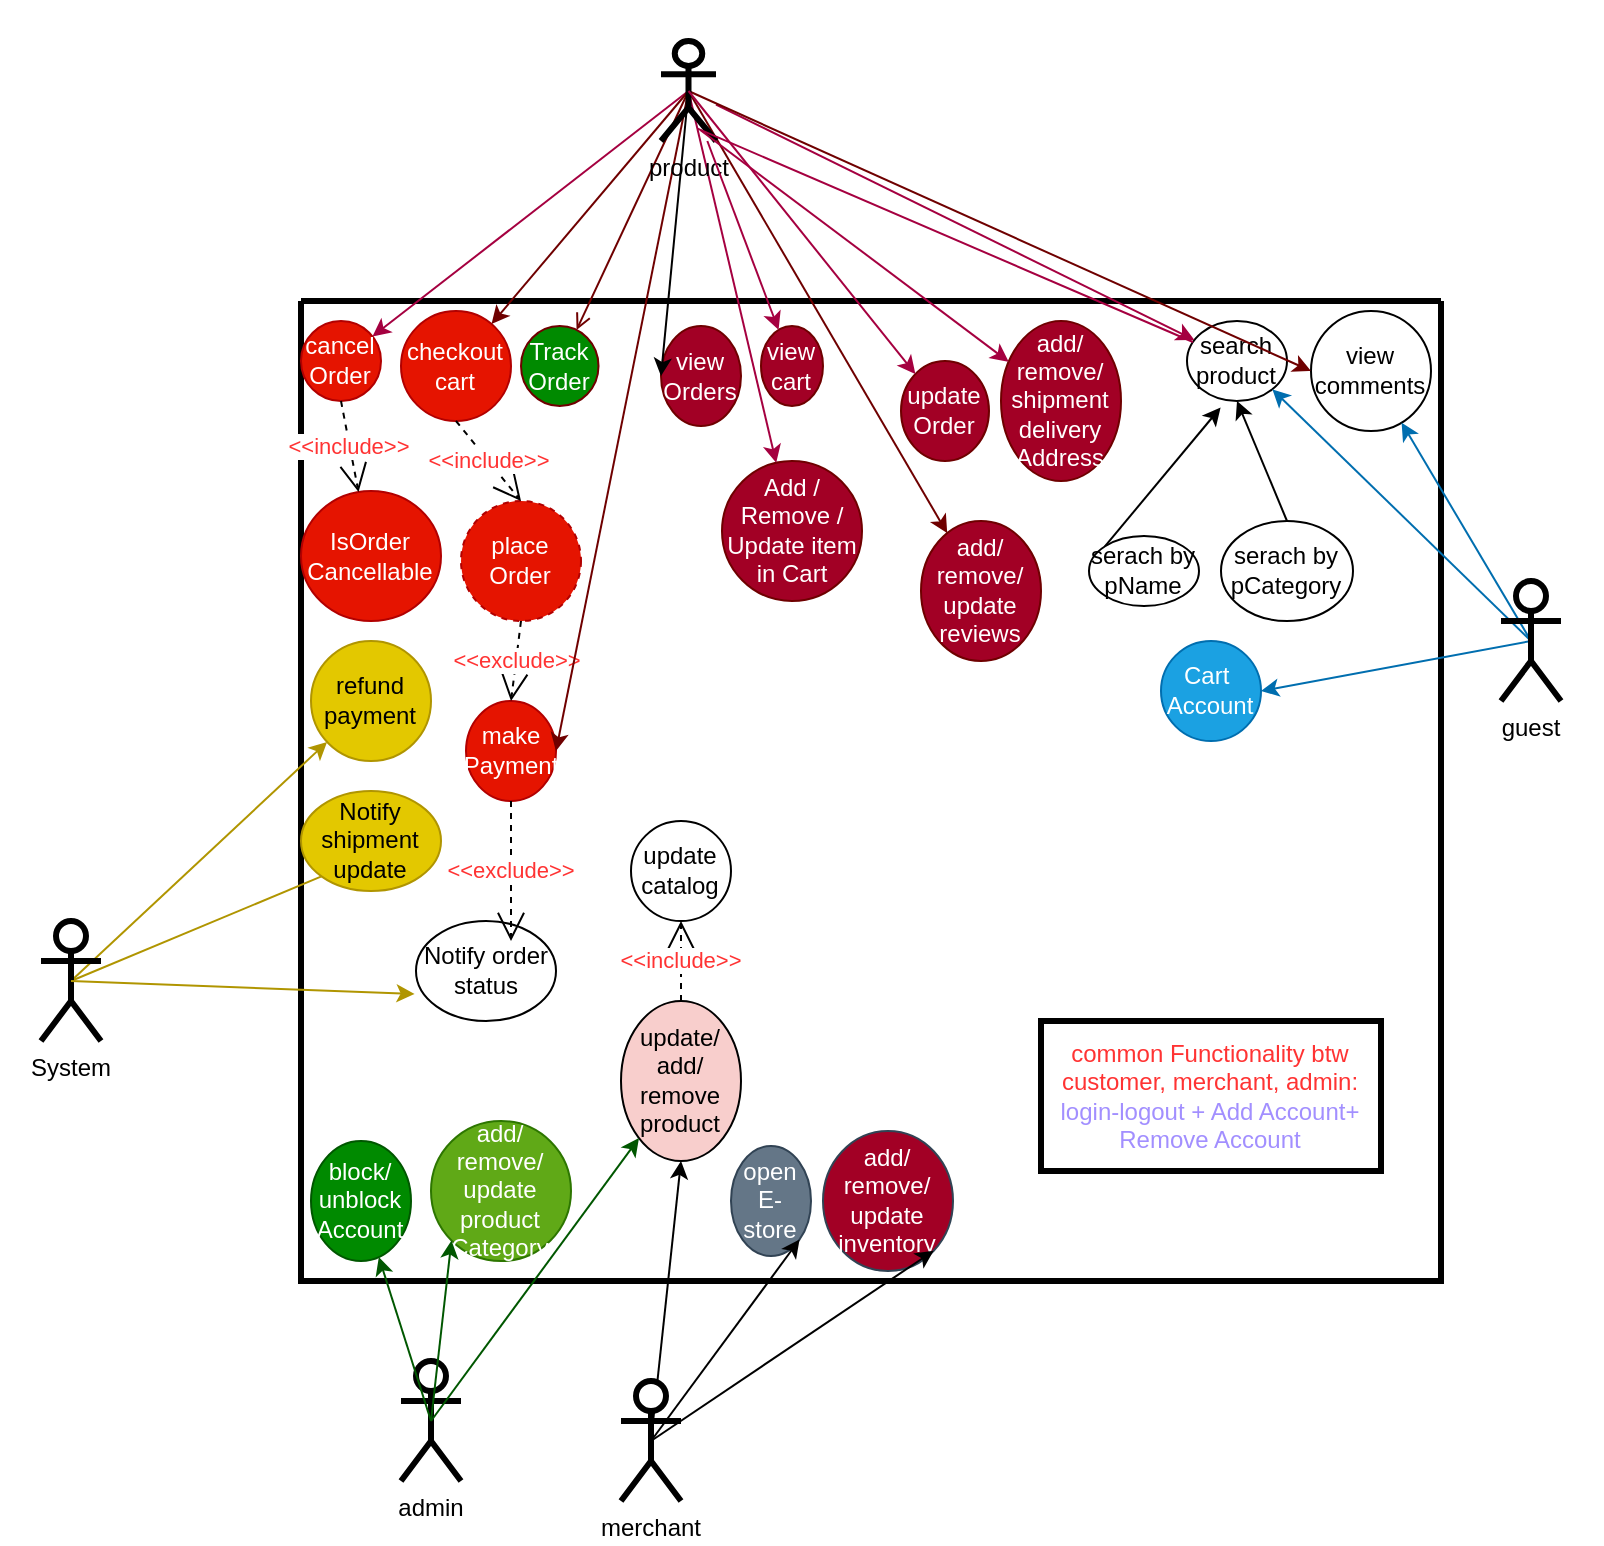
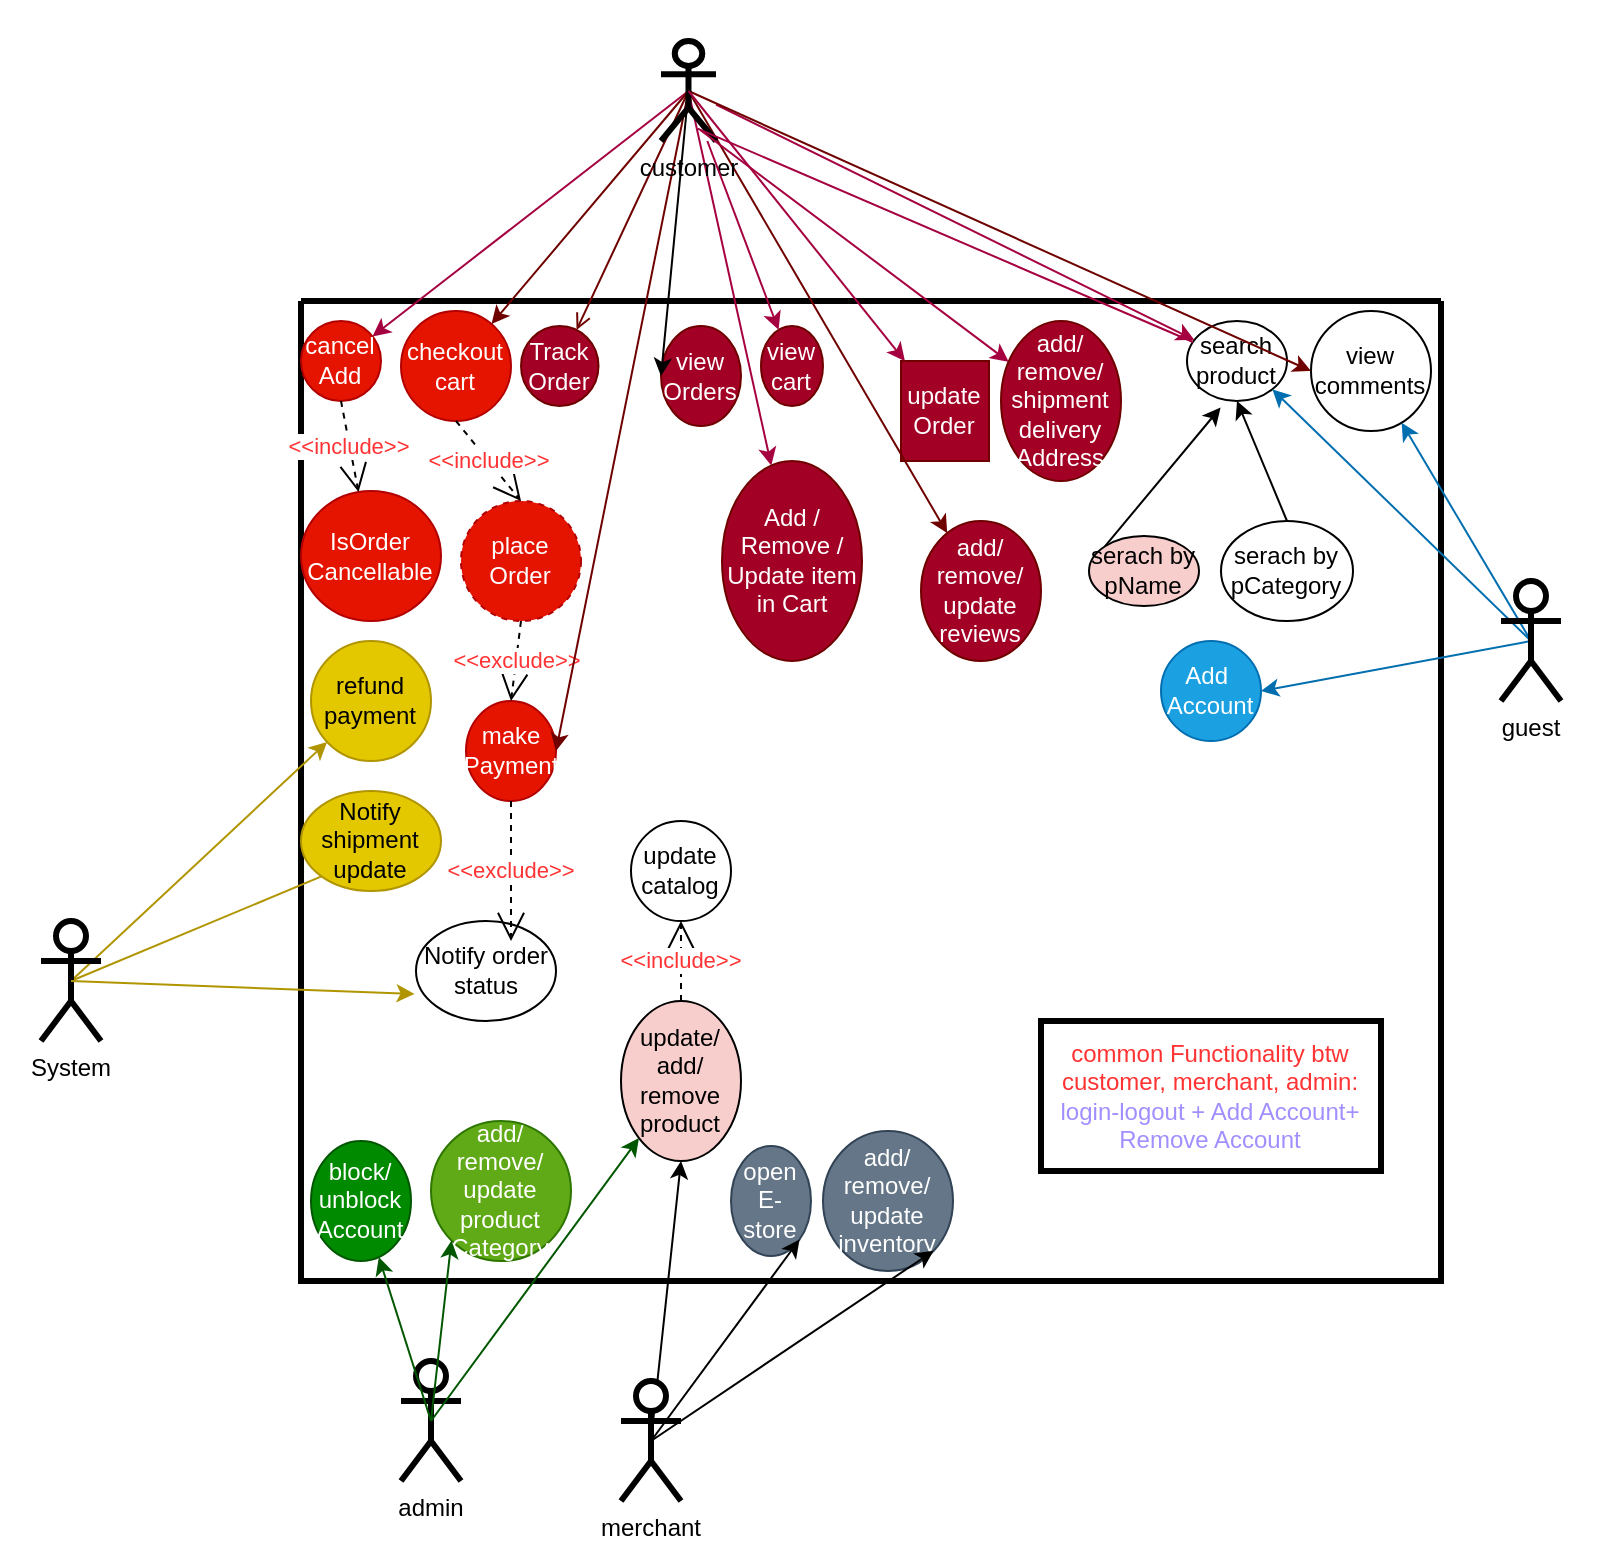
(690, 169) -> (690, 169)
(341, 361) -> (341, 361)
(560, 366) -> (560, 366)
(945, 411) -> (945, 411)
(792, 531) -> (792, 561)
(1144, 571) -> (1144, 571)
(1211, 691) -> (1211, 691)
(888, 1201) -> (888, 1201)
